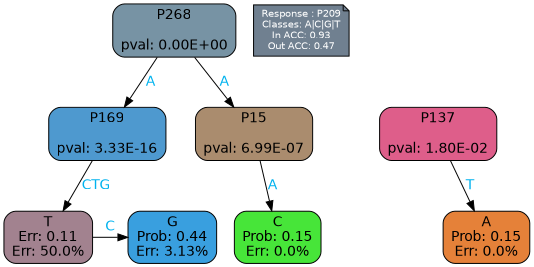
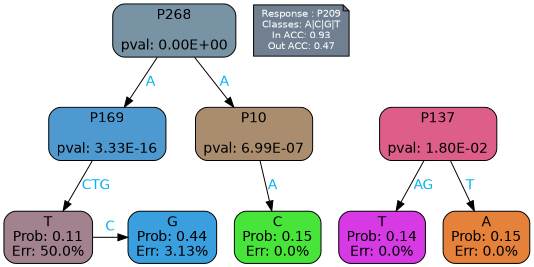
(254, 134) -> (254, 134)
(48, 237) -> (48, 237)
none -> (382, 237)
